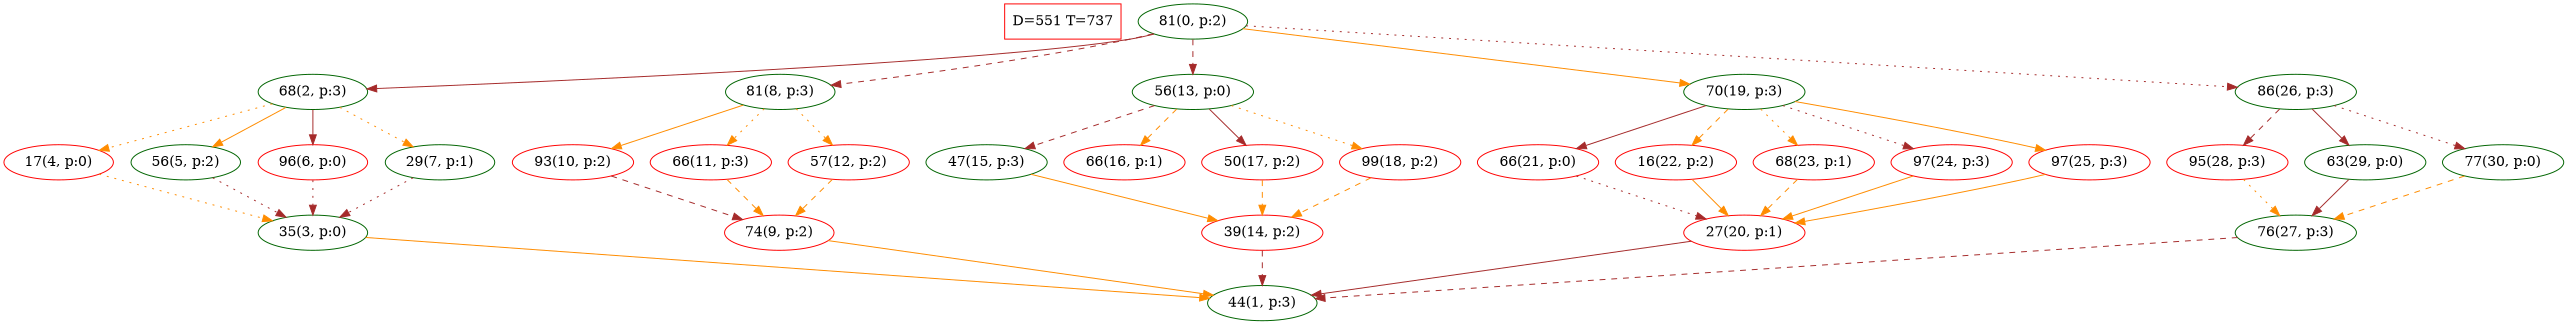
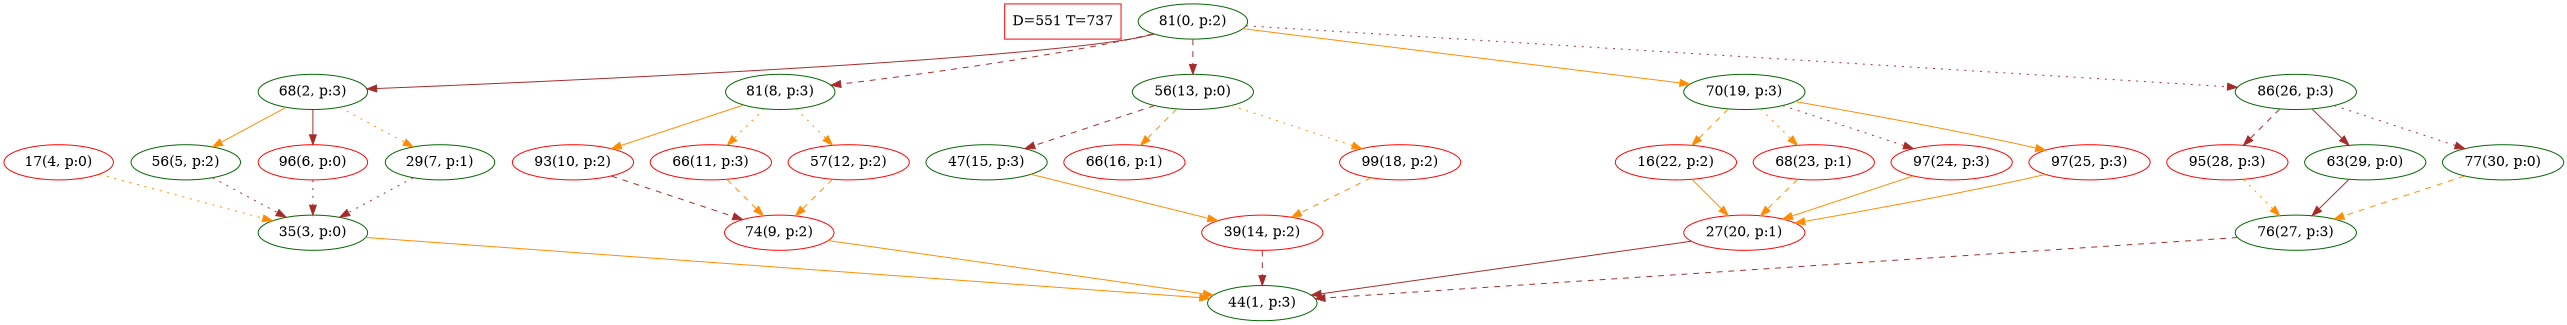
(190, 126) -> none
(1262, 162) -> none
(1538, 162) -> none
